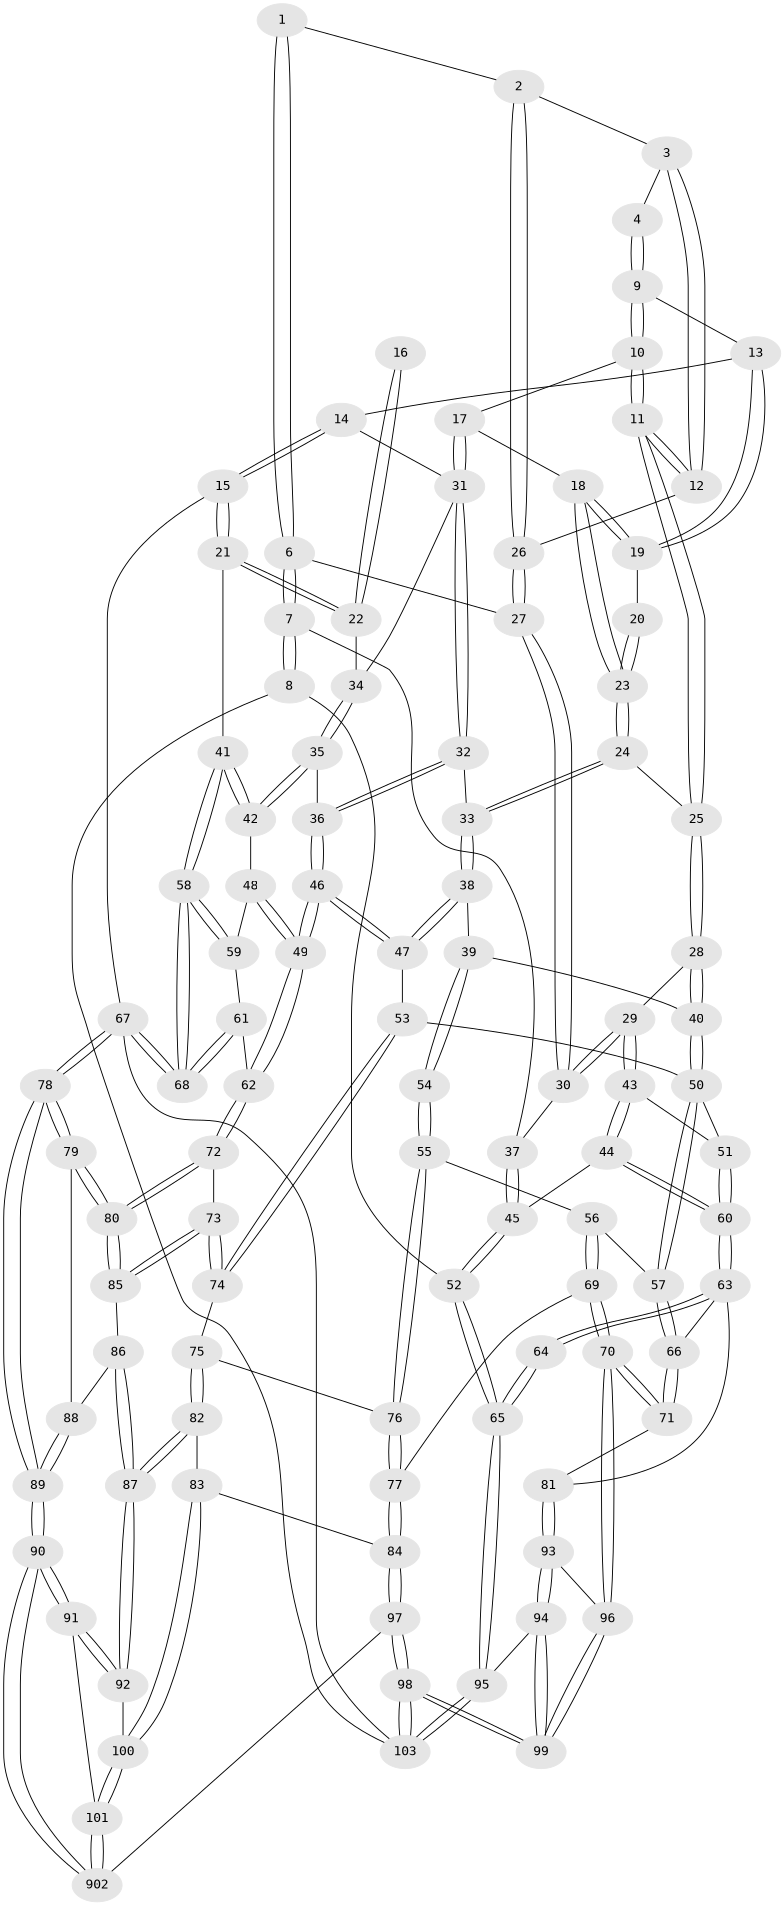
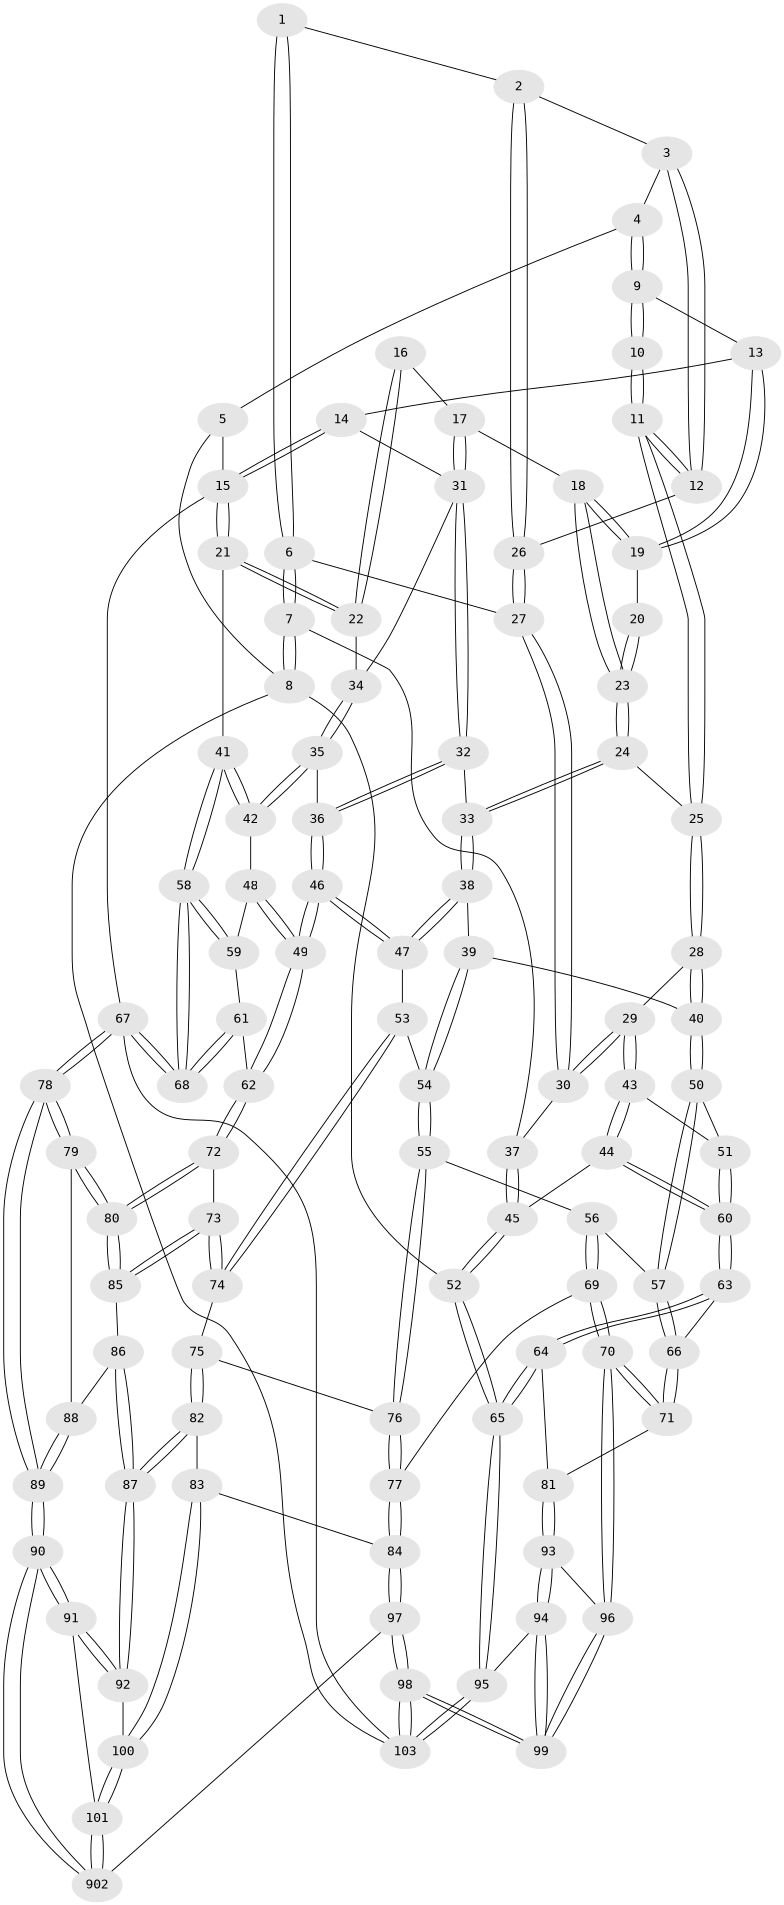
(572, 378) -> (430, 387)
none -> (223, 420)
(547, 1041) -> (413, 1053)
(700, 1435) -> (545, 1419)
